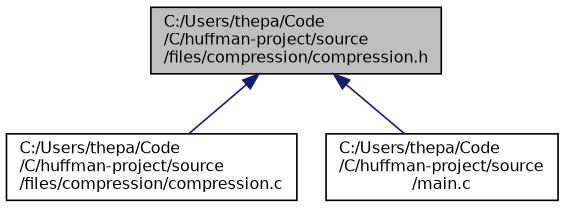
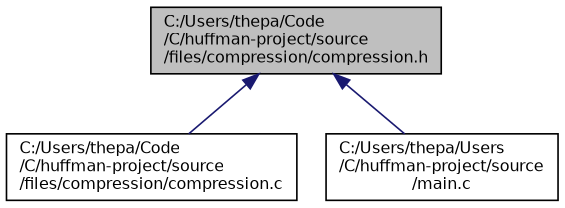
(442, 167) -> (442, 167)
